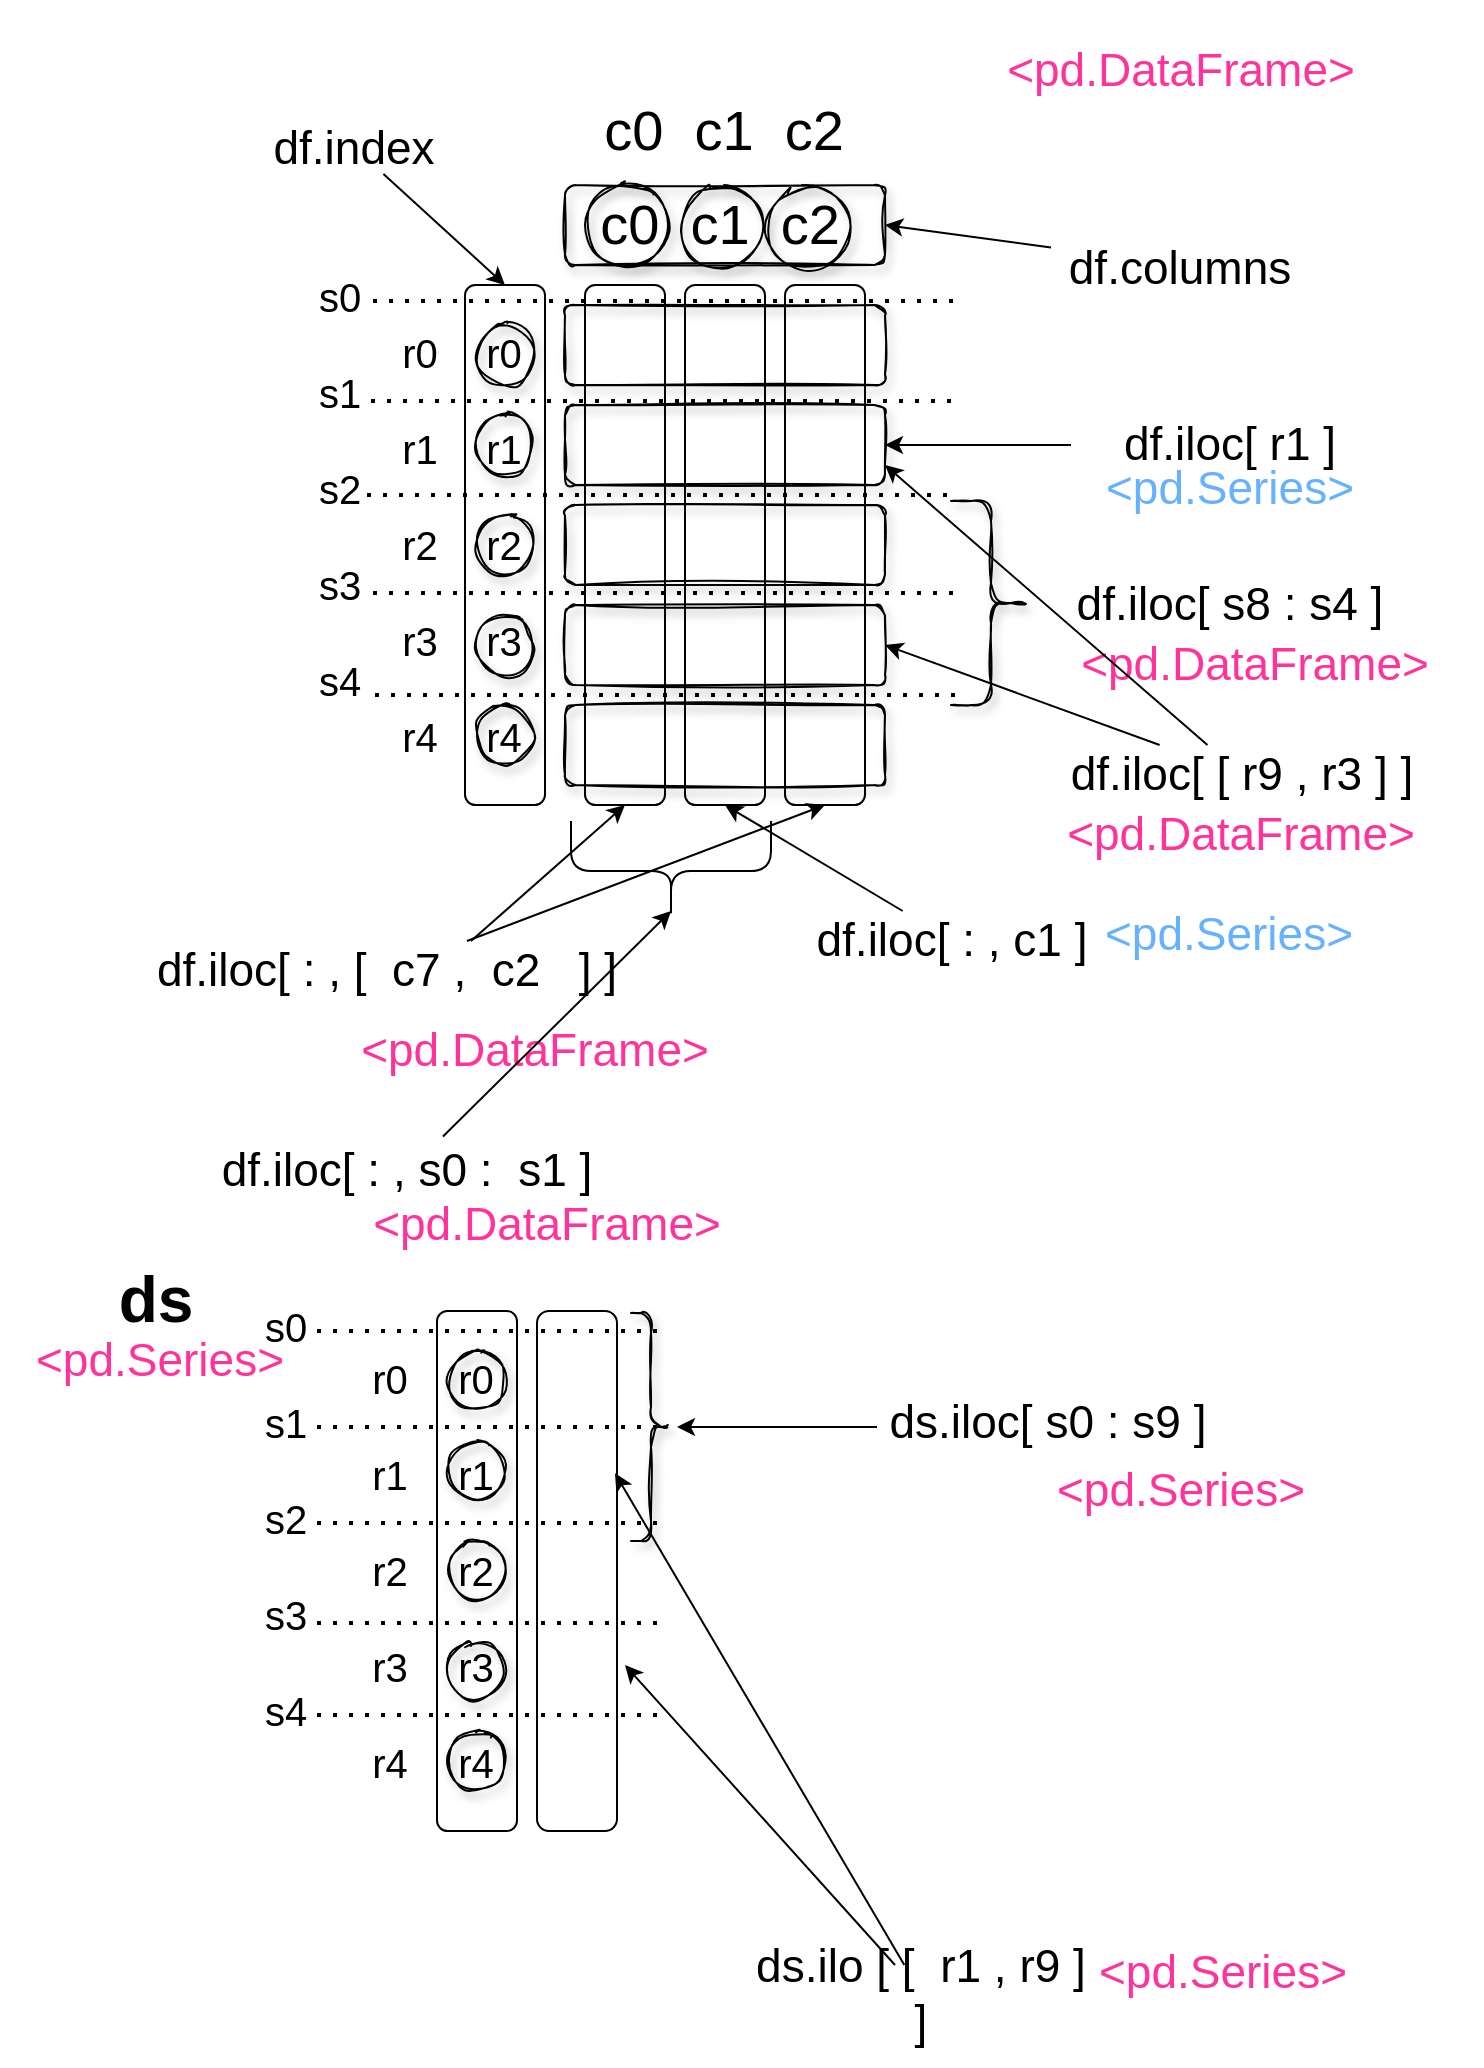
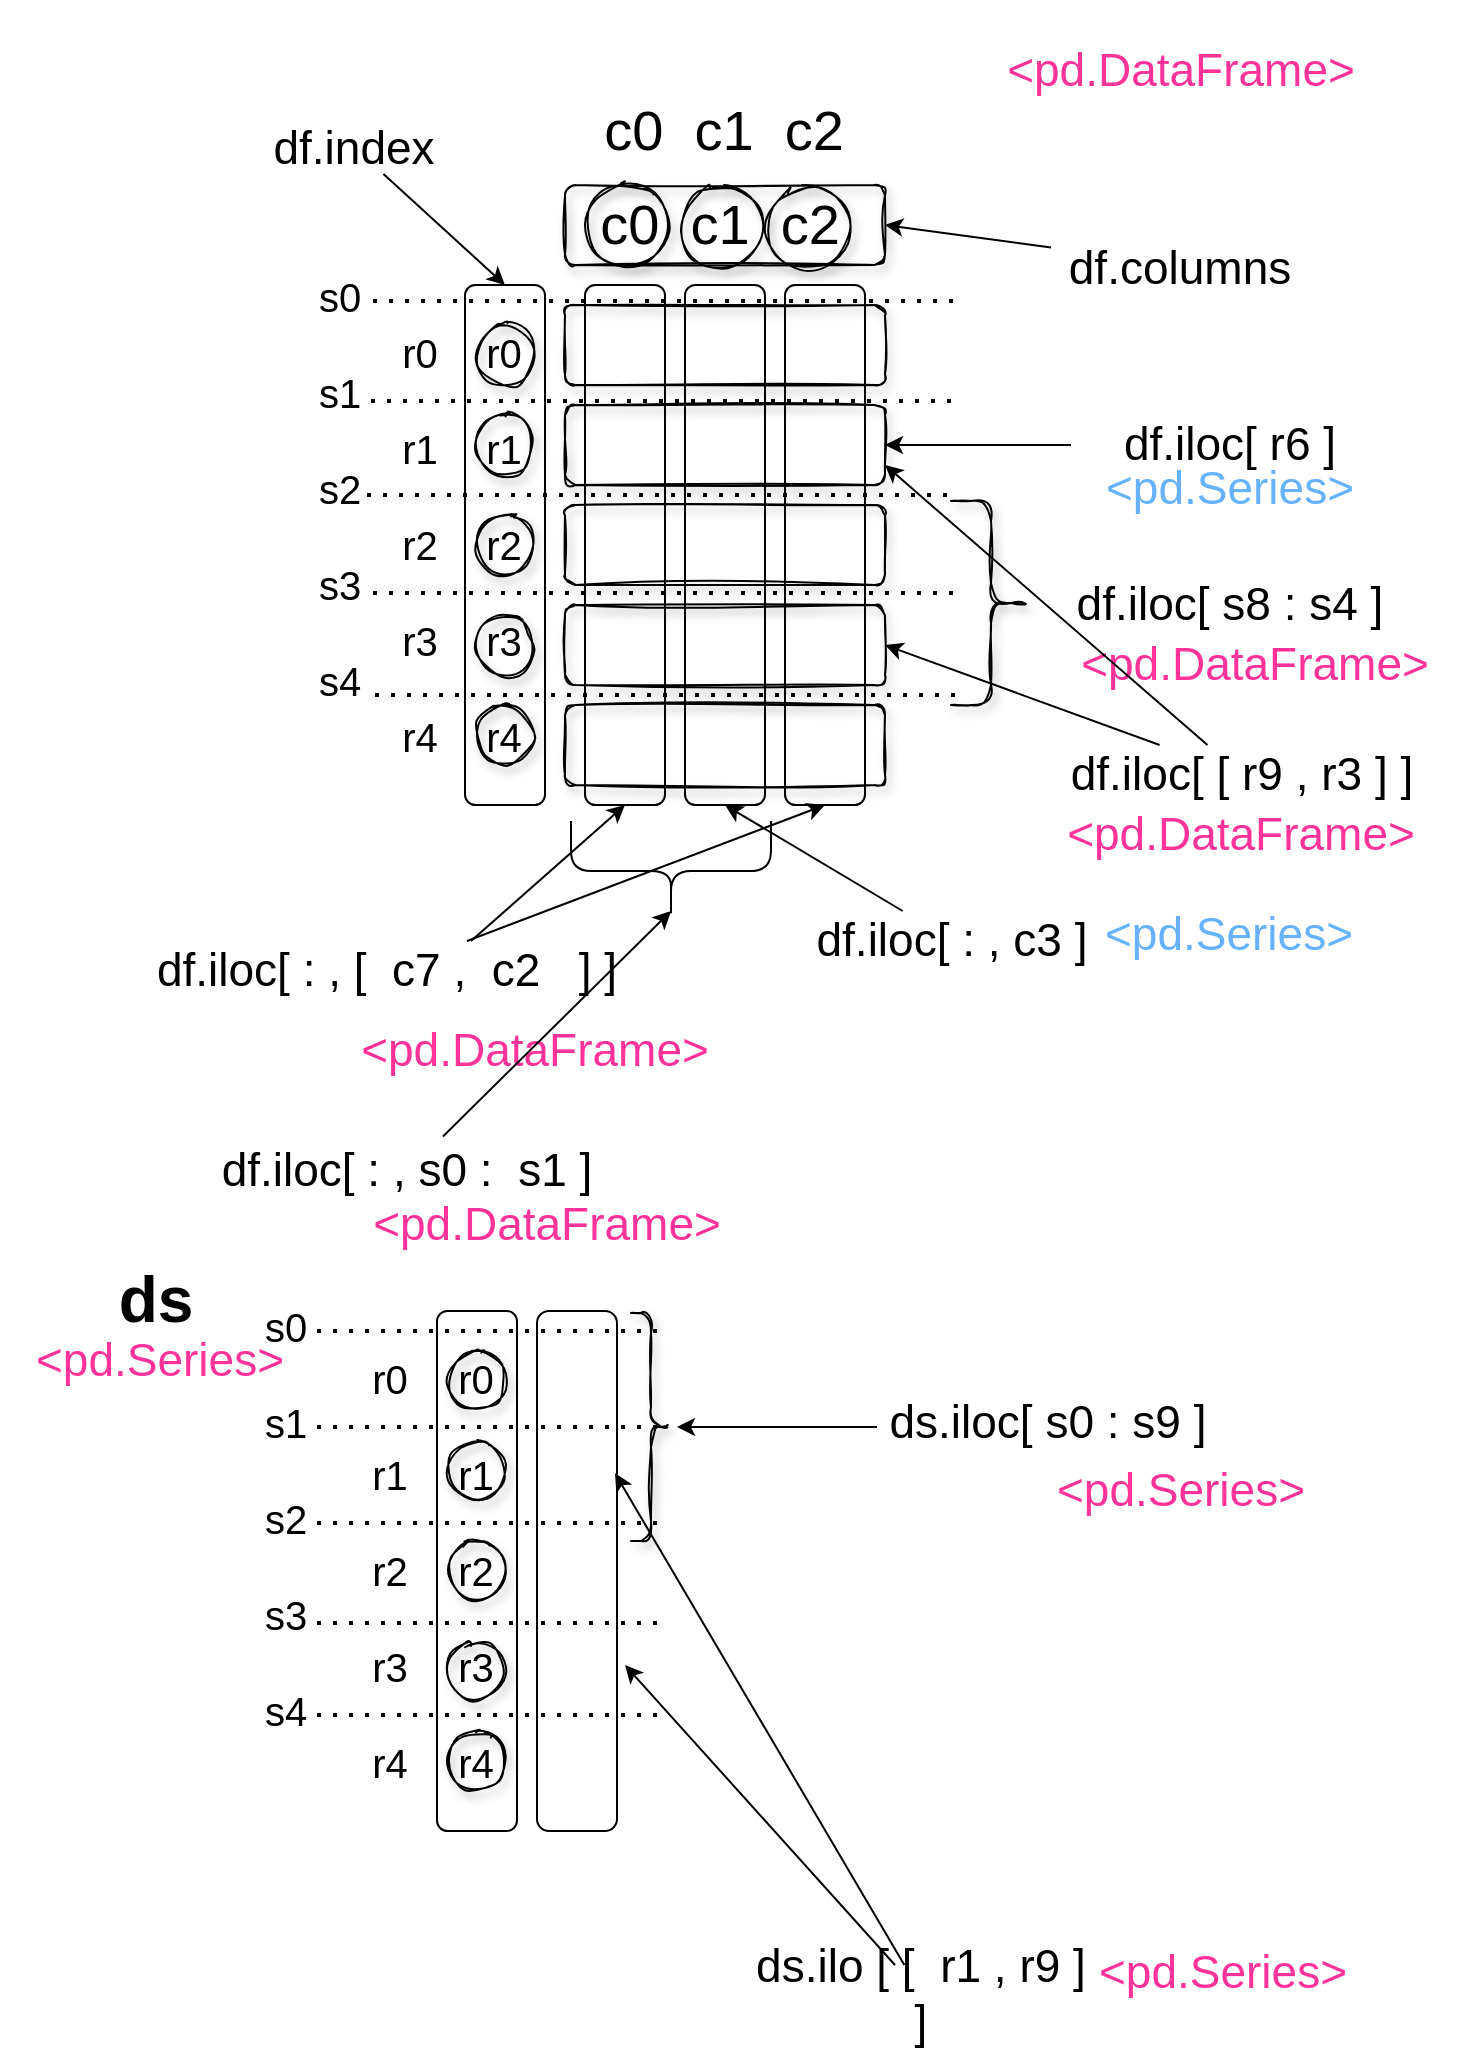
(1231, 445) -> (1231, 445)
(953, 941) -> (953, 941)
